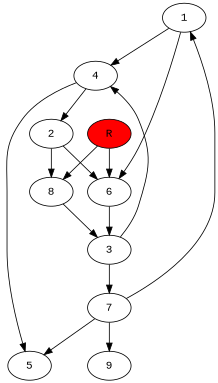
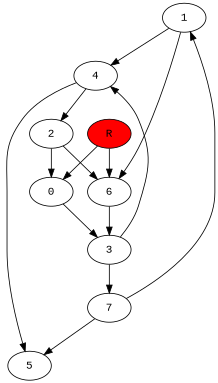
(51, 192) -> (51, 192)
(109, 366) -> none
